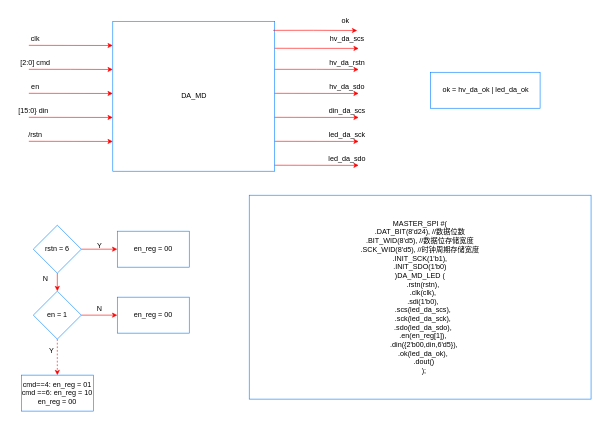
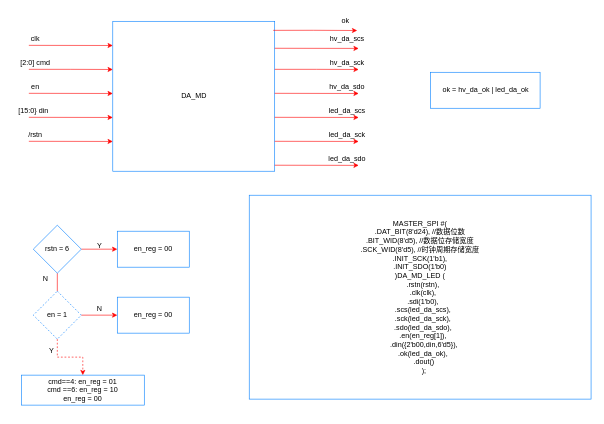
(347, 63) -> (347, 63)
(347, 111) -> (347, 111)
(57, 285) -> (57, 287)
(57, 315) -> (57, 315)
(57, 393) -> (83, 390)
